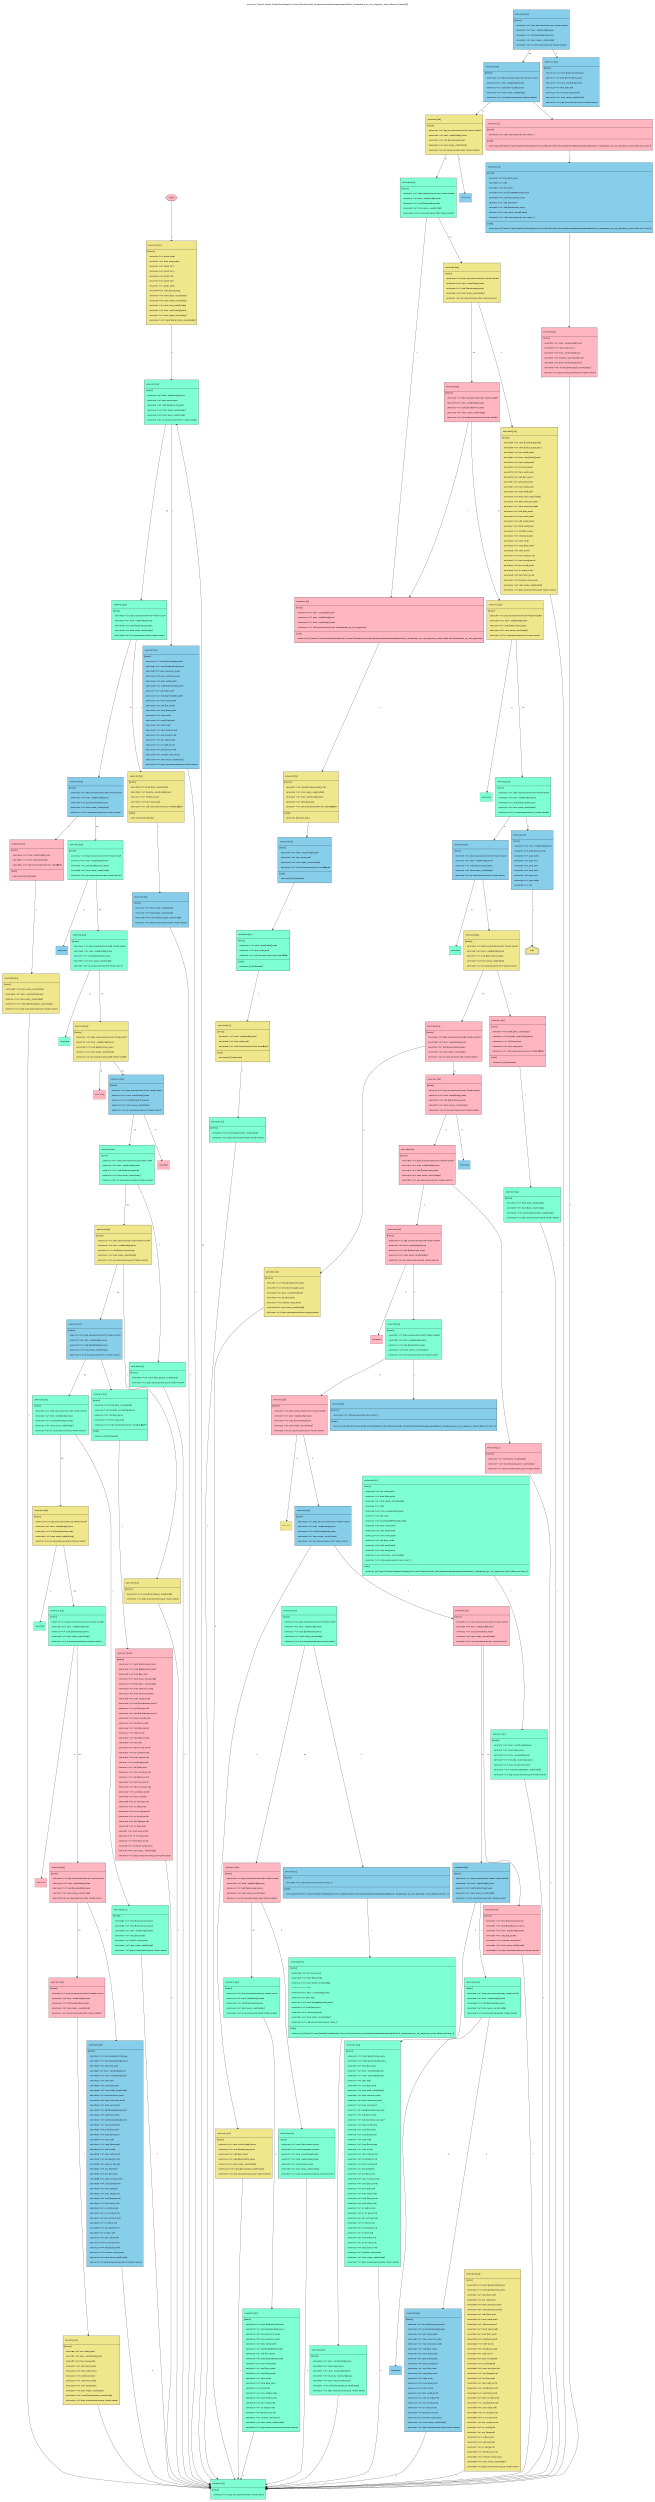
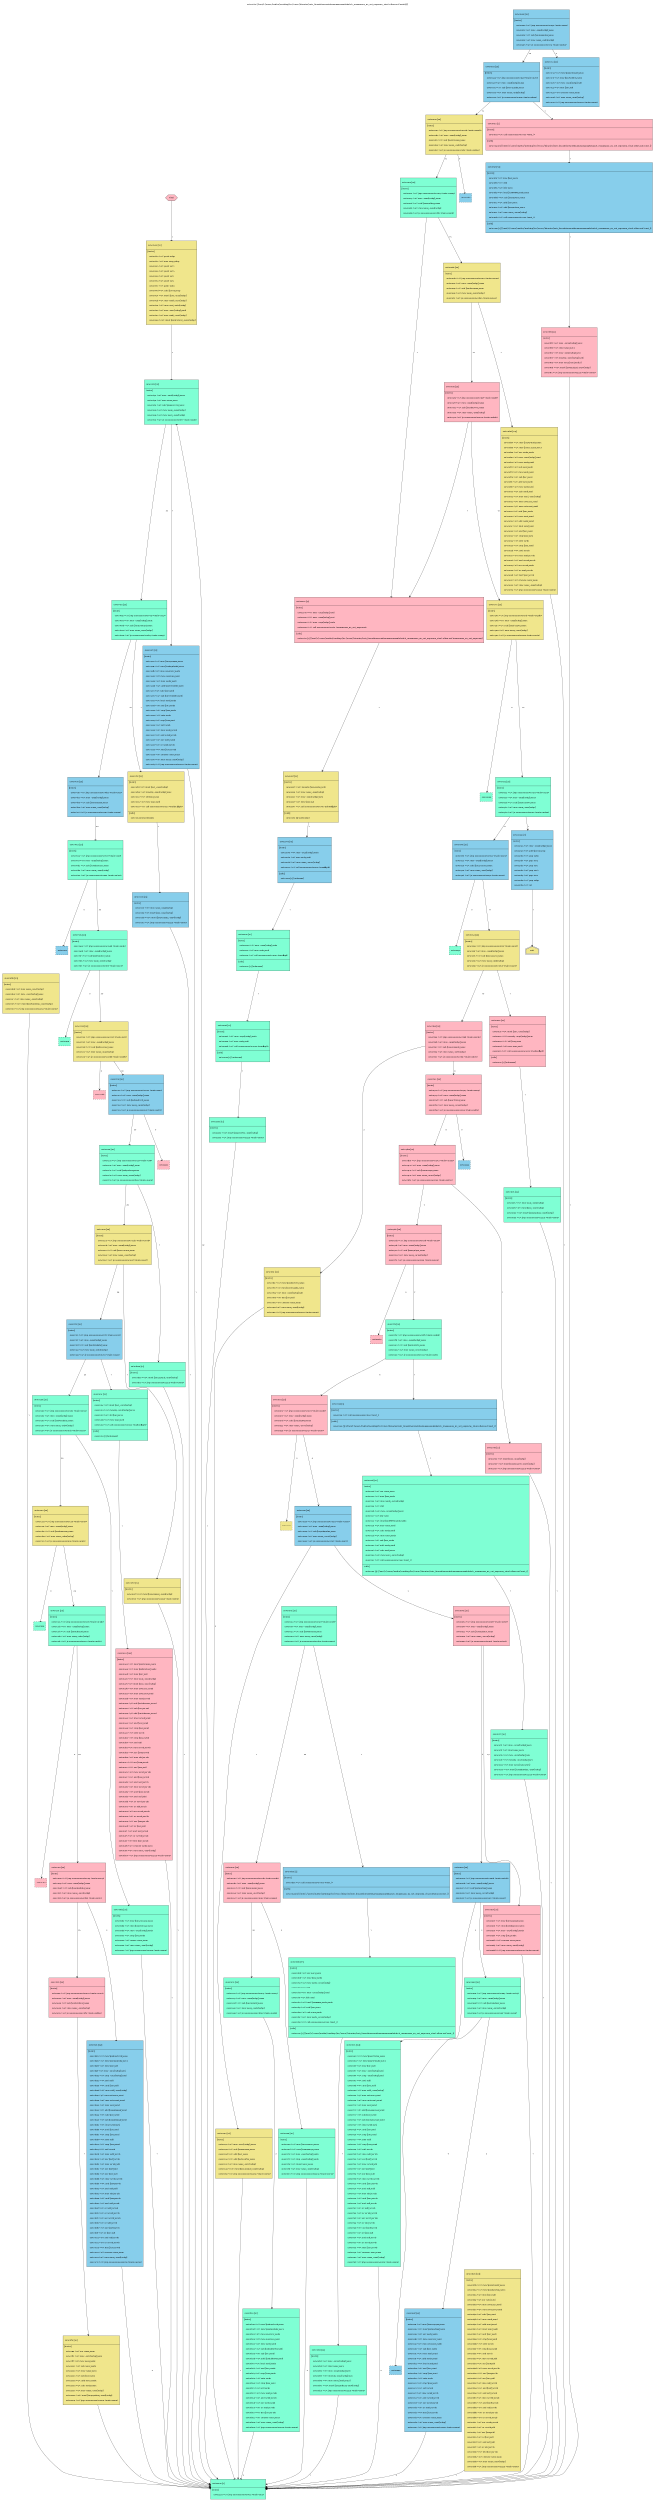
(37, 860) -> none
(243, 1041) -> (243, 1041)
none -> (424, 1452)
